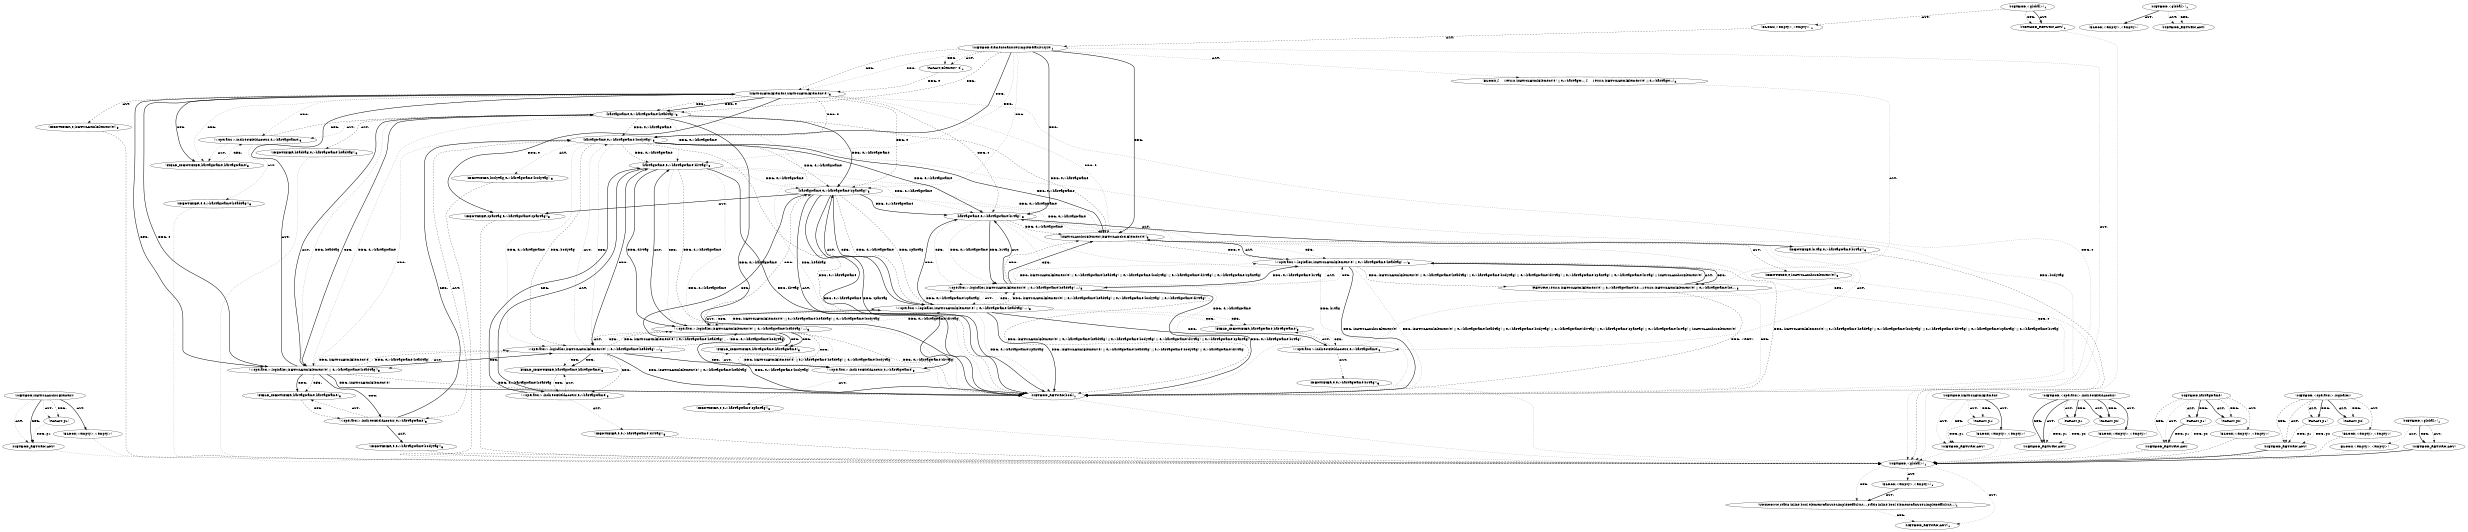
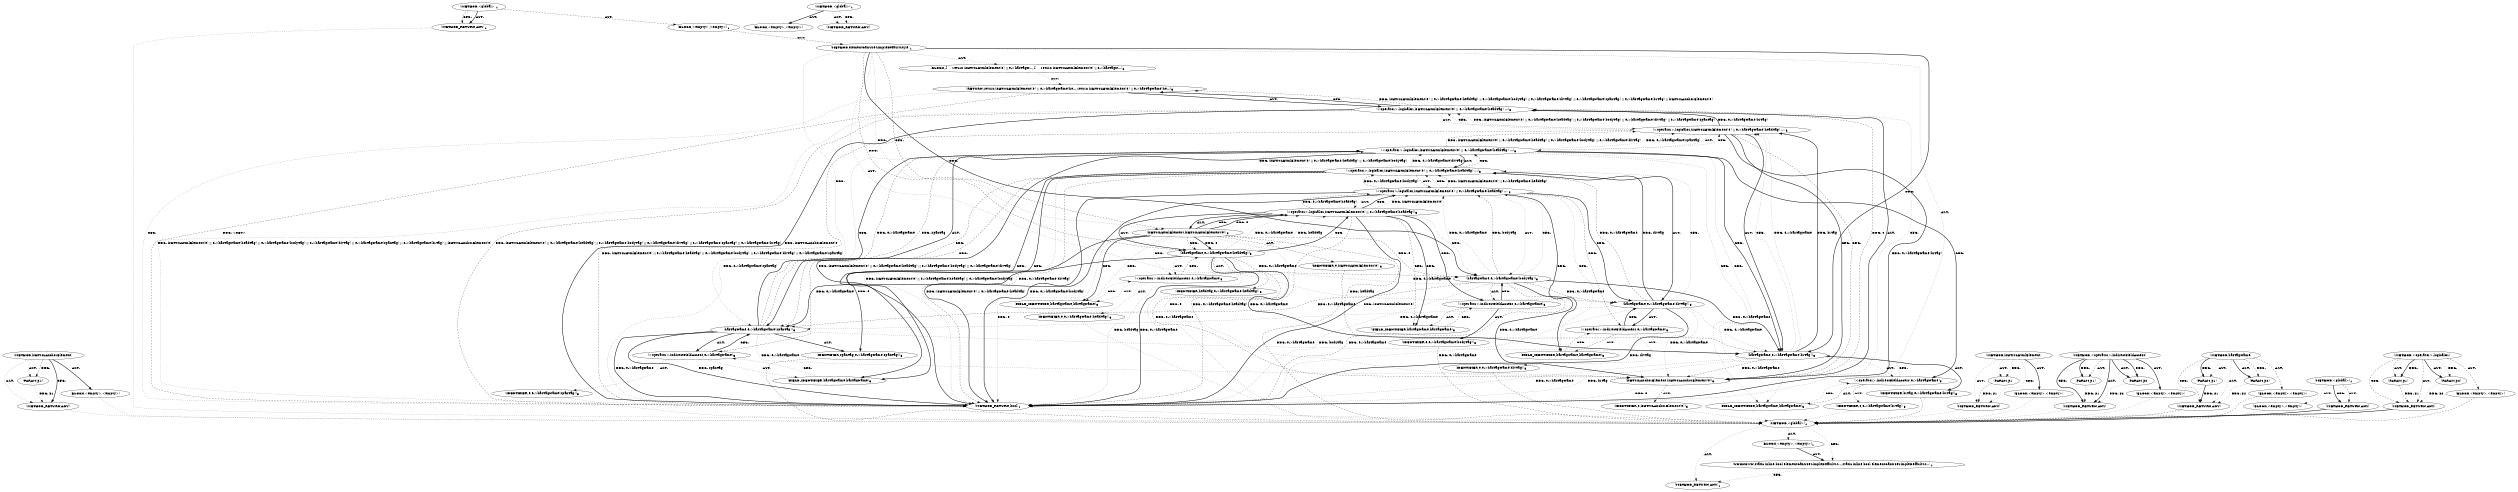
(945, 68) -> none
(1009, 104) -> (872, 171)
(1134, 110) -> none
(896, 126) -> none
(984, 153) -> (1362, 292)
(510, 178) -> none
(899, 212) -> (1270, 347)
(2044, 319) -> (1641, 394)
none -> (1346, 334)
